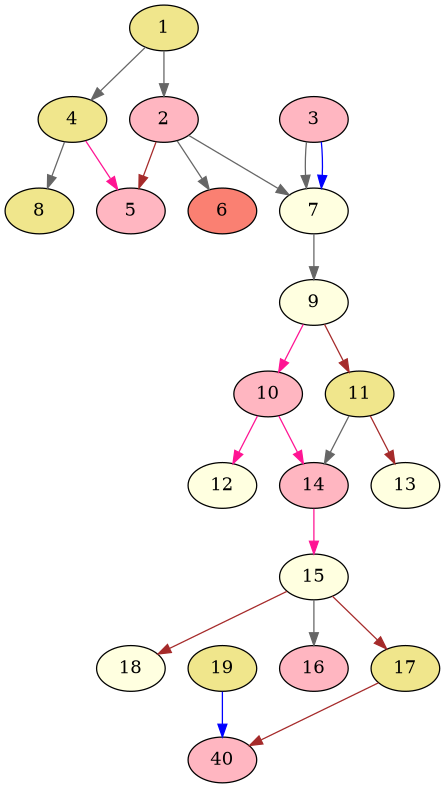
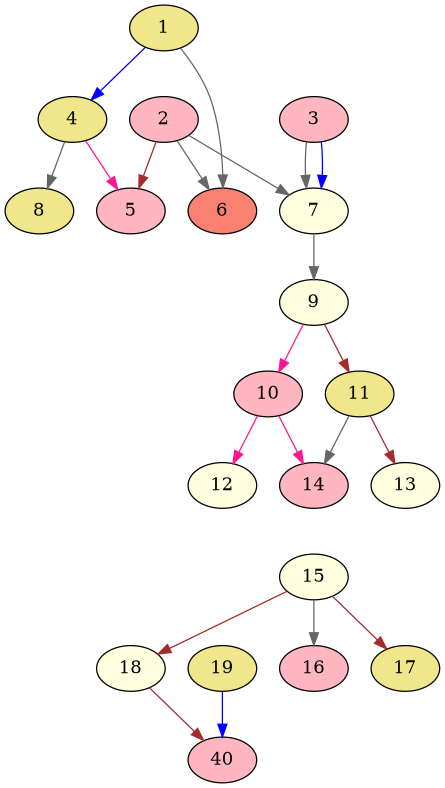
(164, 67) -> (213, 108)
(123, 69) -> (123, 69)
(314, 525) -> none
(320, 711) -> (172, 710)
